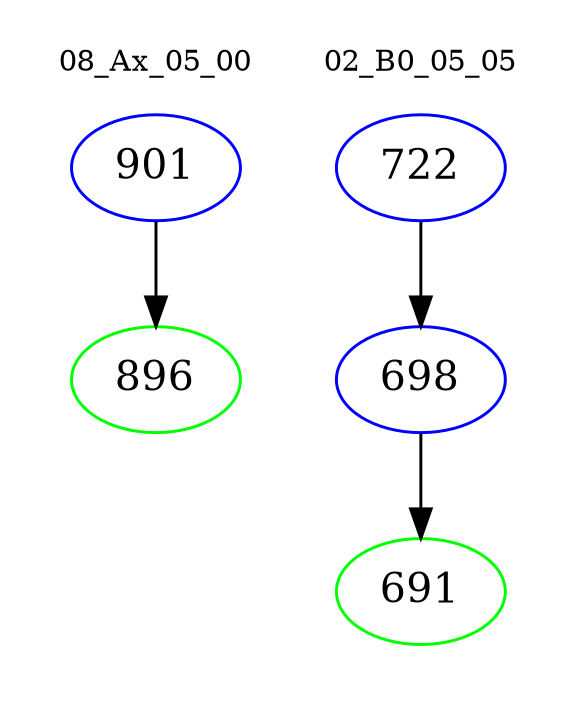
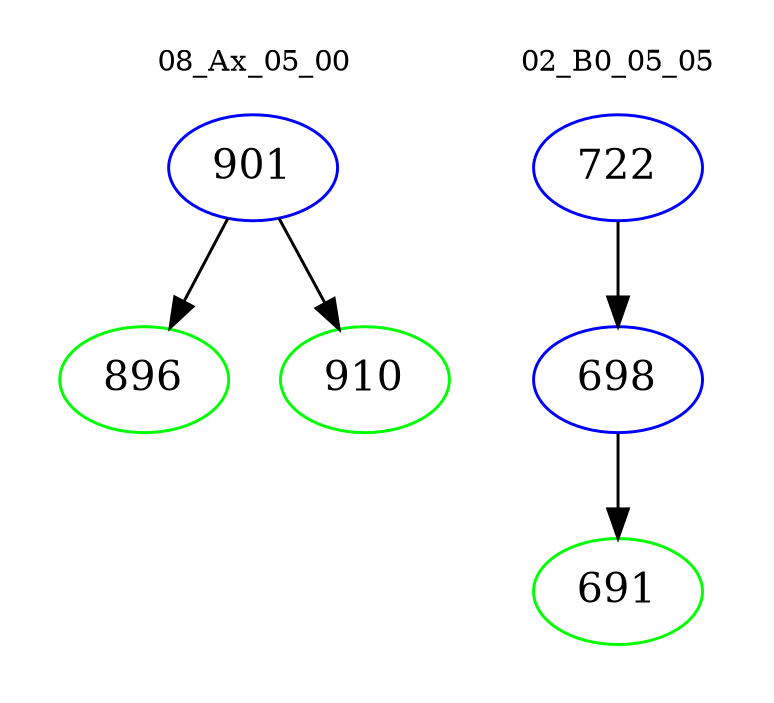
none -> (365, 380)
